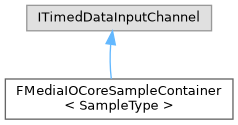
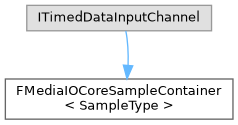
(110, 62) -> (128, 48)
